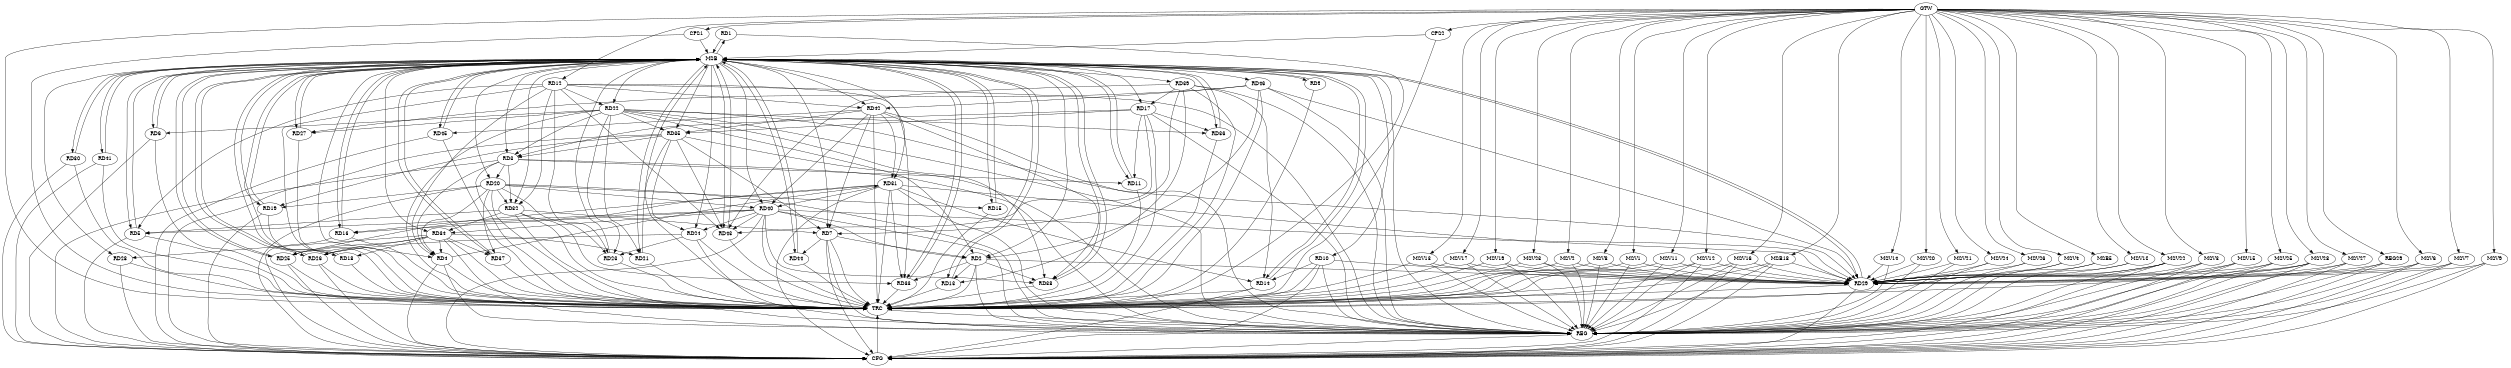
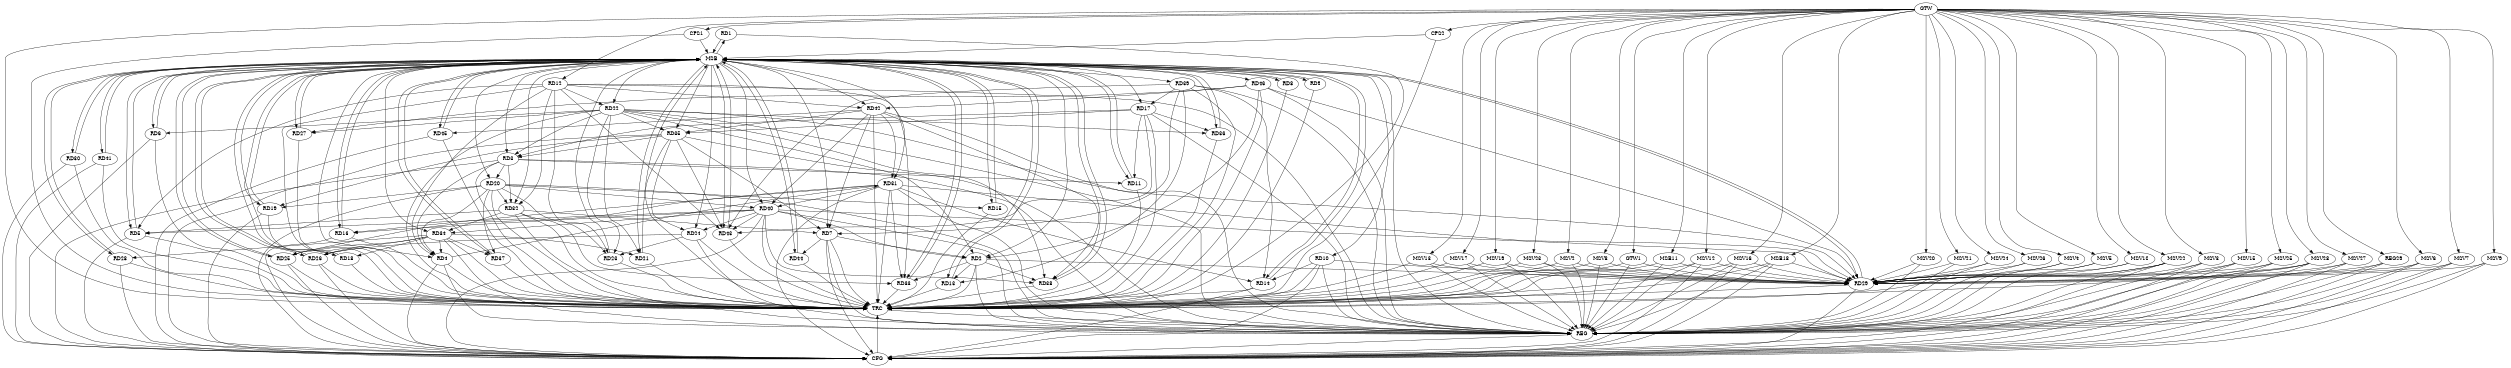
none -> (282, 64)
none -> (1288, 84)
(1633, 259) -> (1633, 259)
(1669, 259) -> (1669, 259)
(1889, 259) -> none
(2105, 259) -> (2105, 259)
